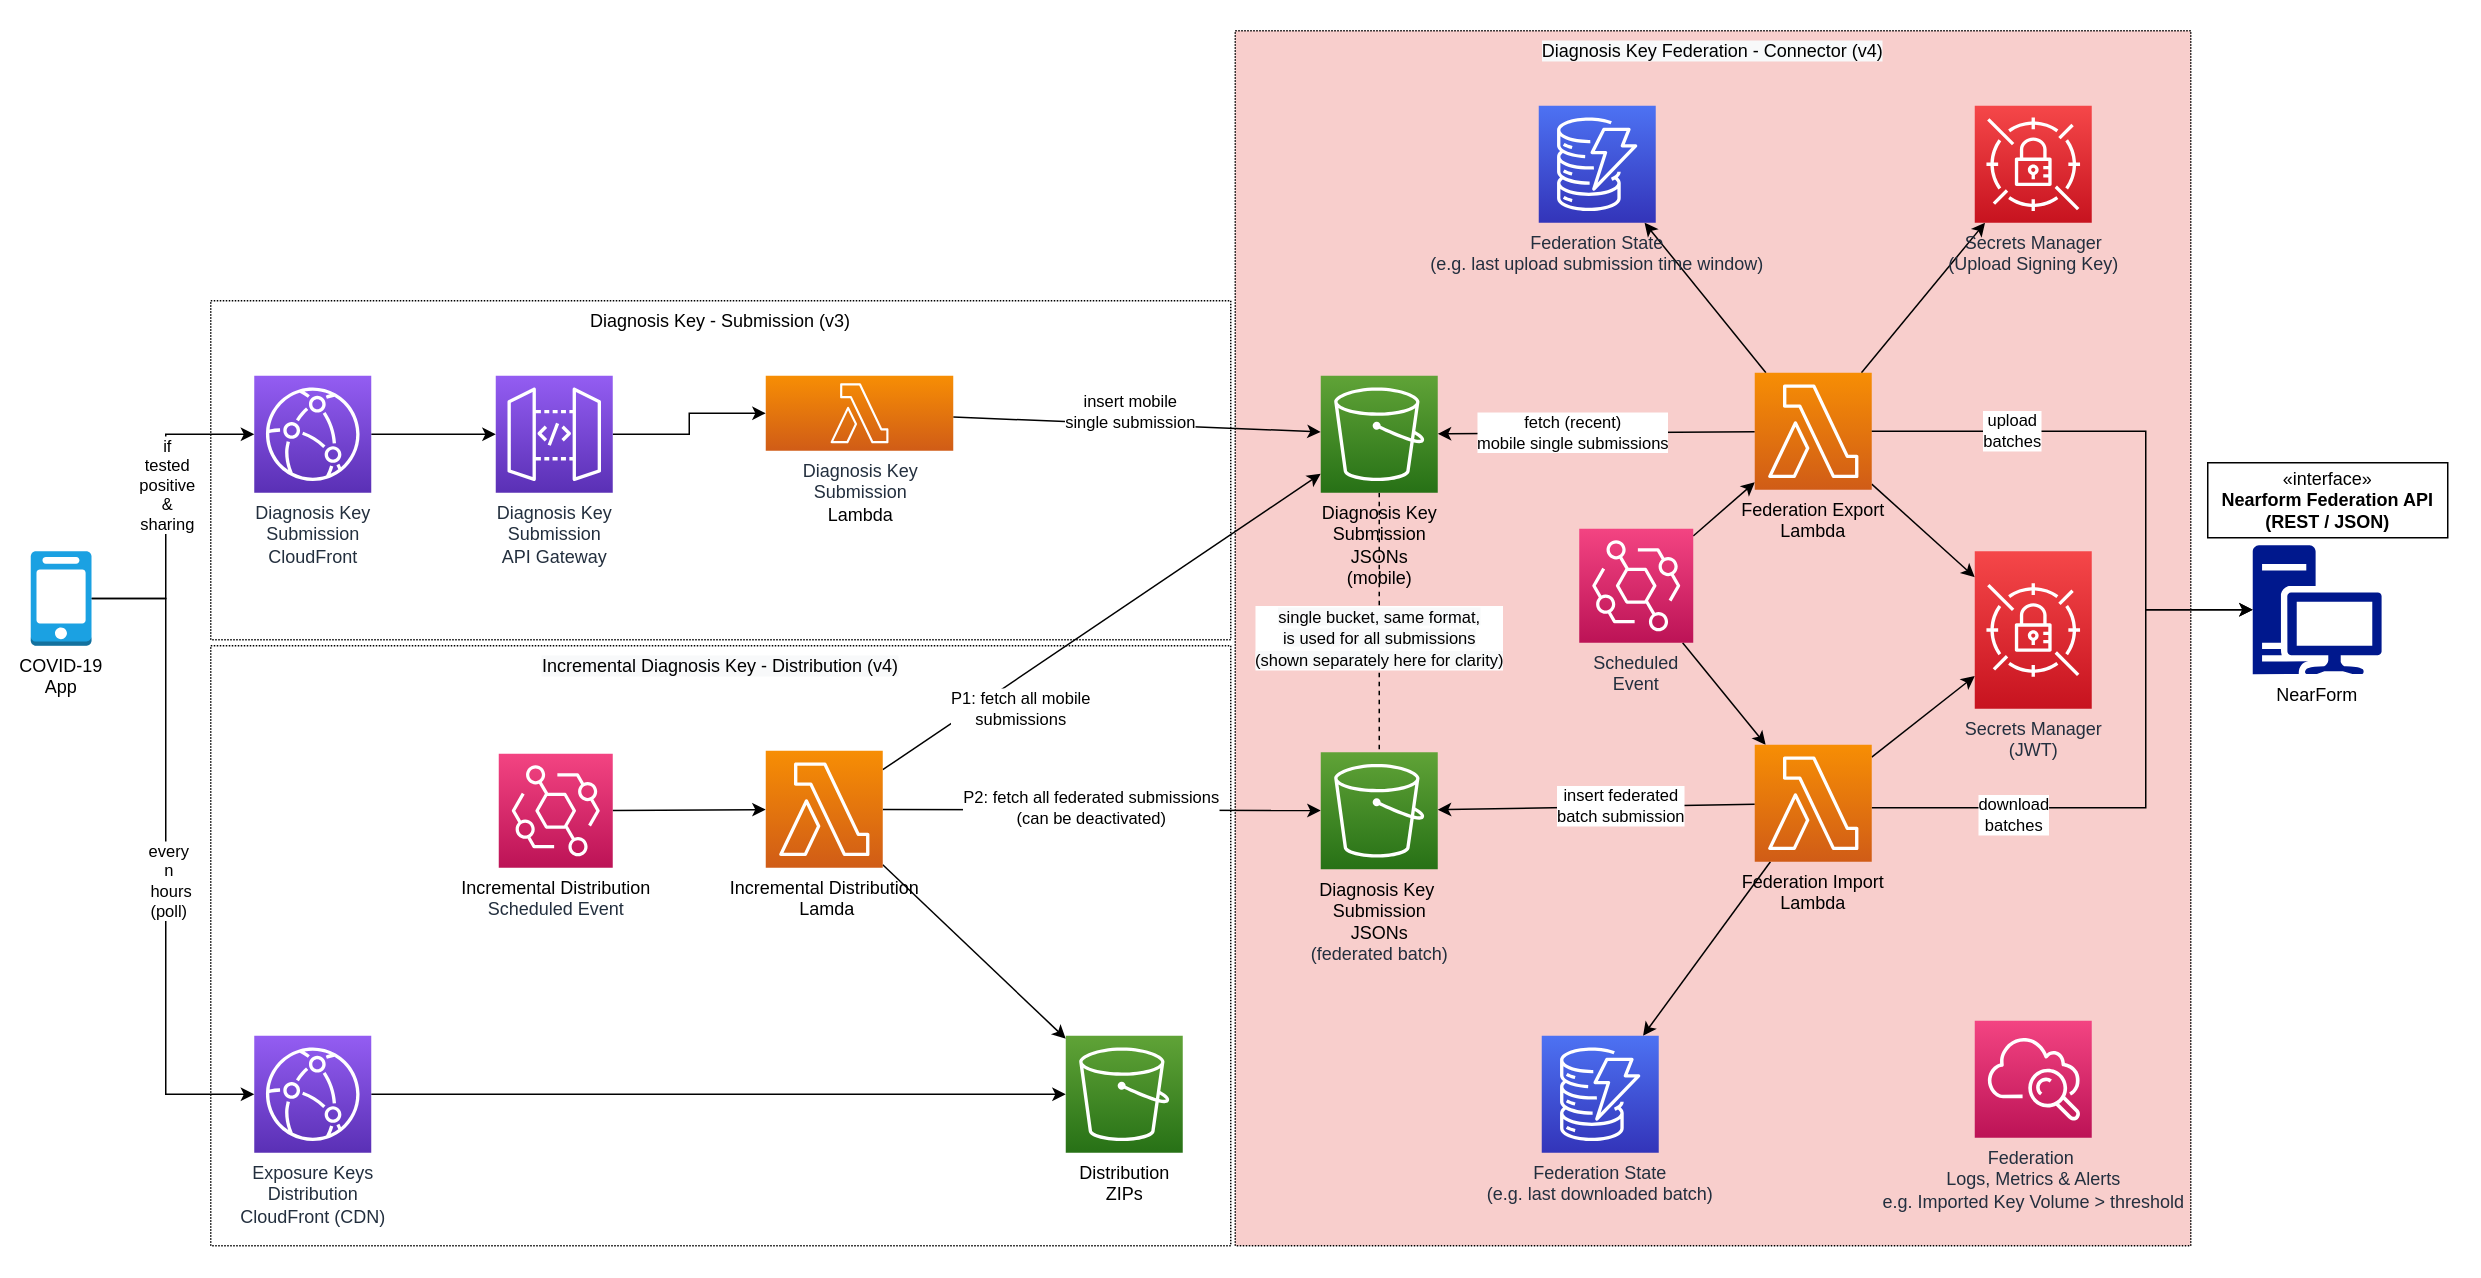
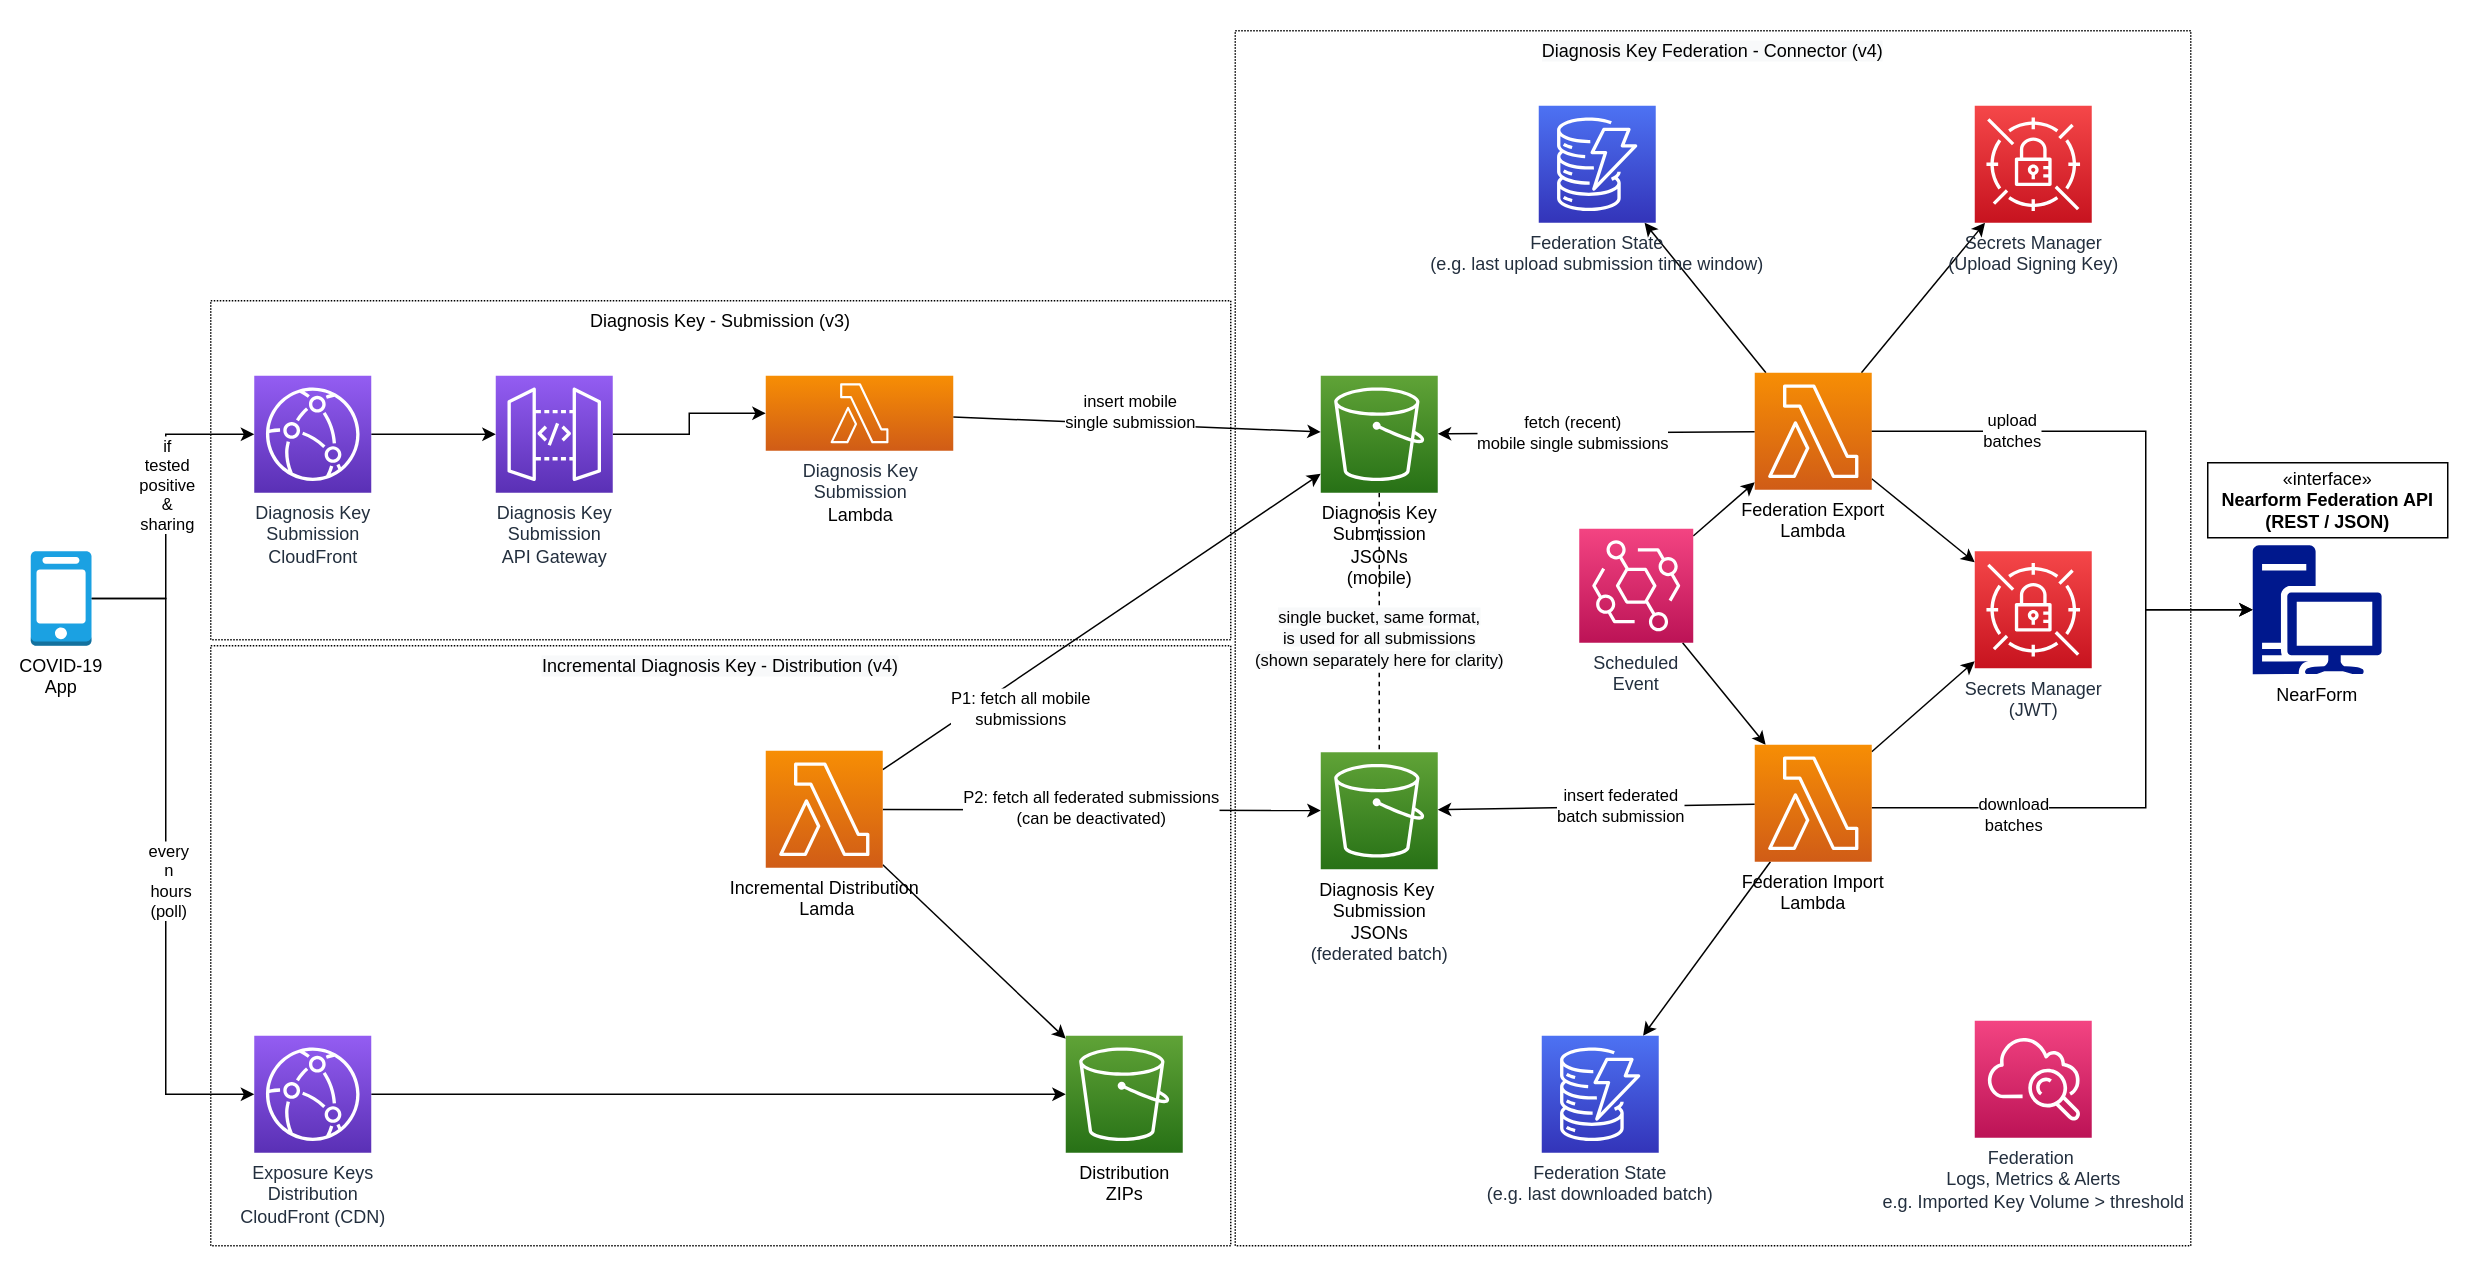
(2033, 630) -> (2033, 610)
(1713, 638) -> (1713, 638)
(684, 810) -> none
(556, 811) -> none
